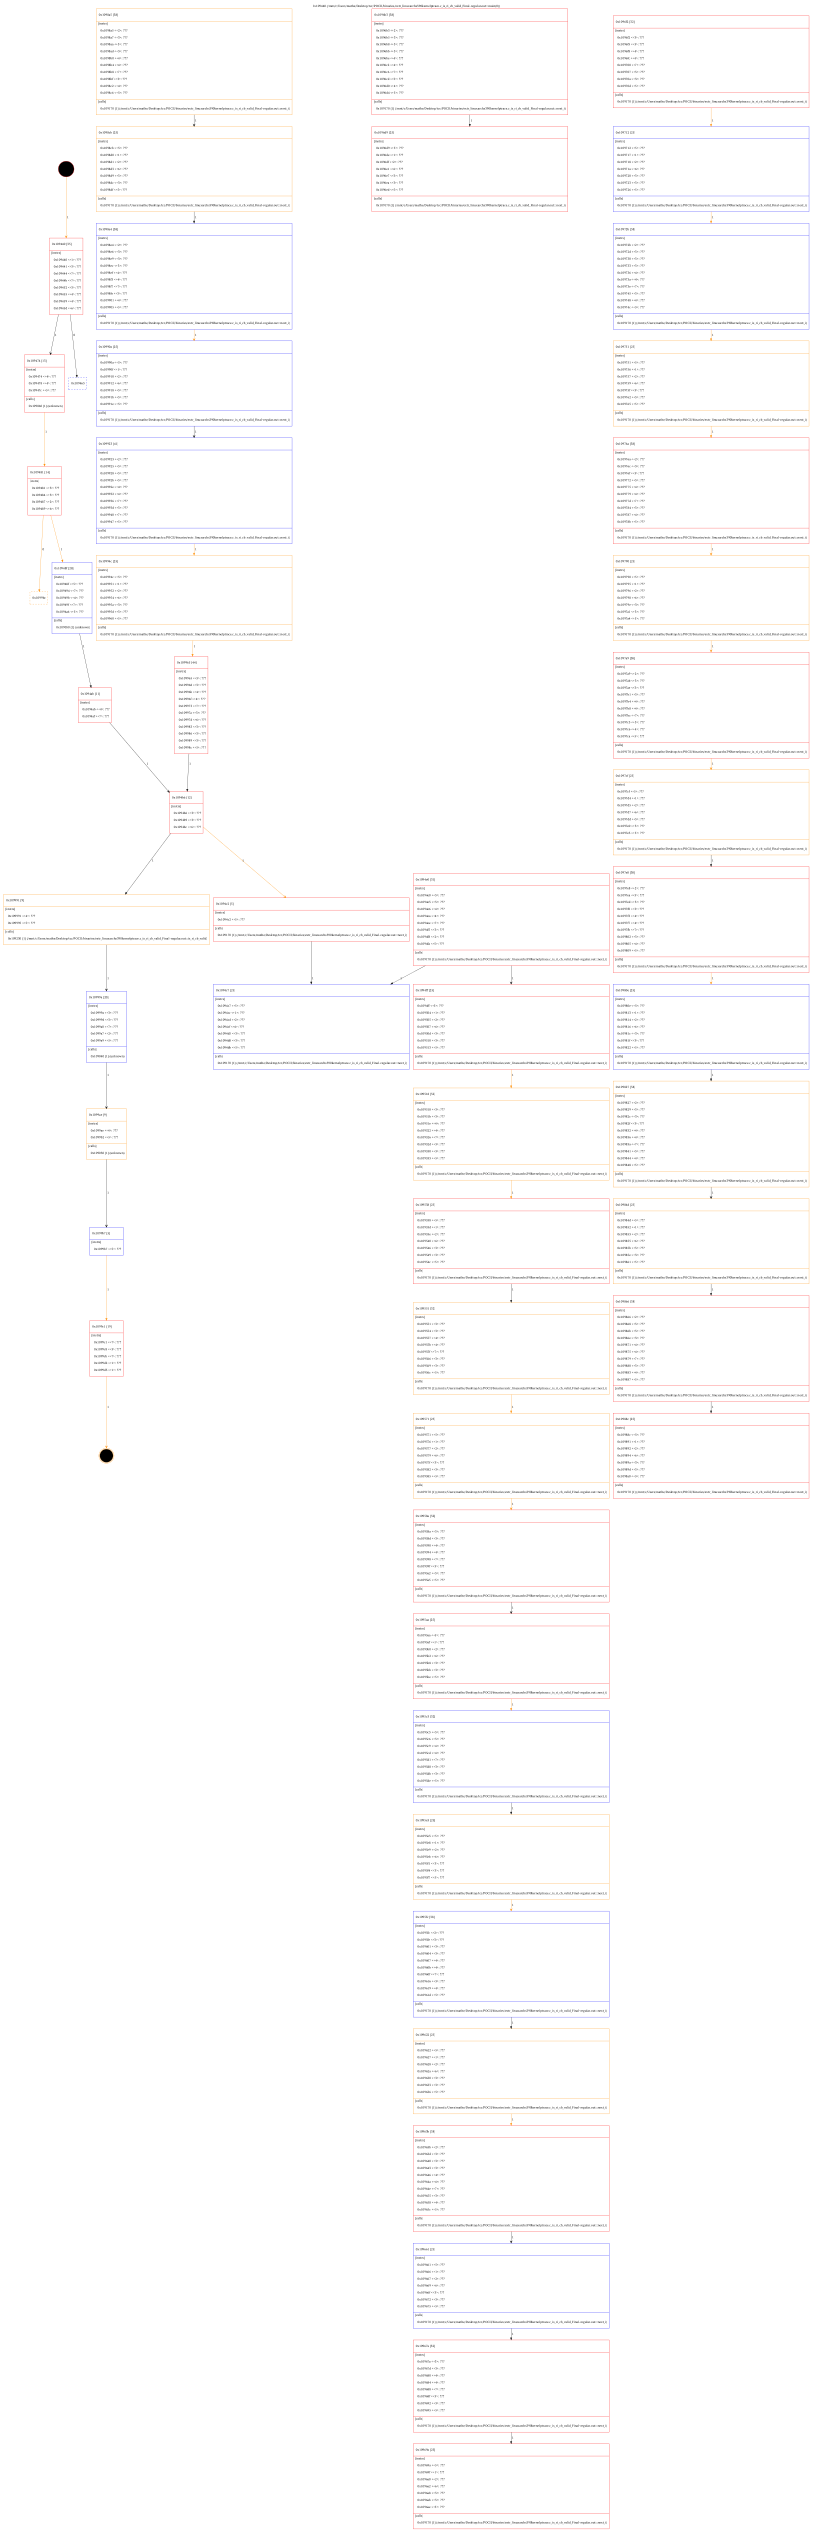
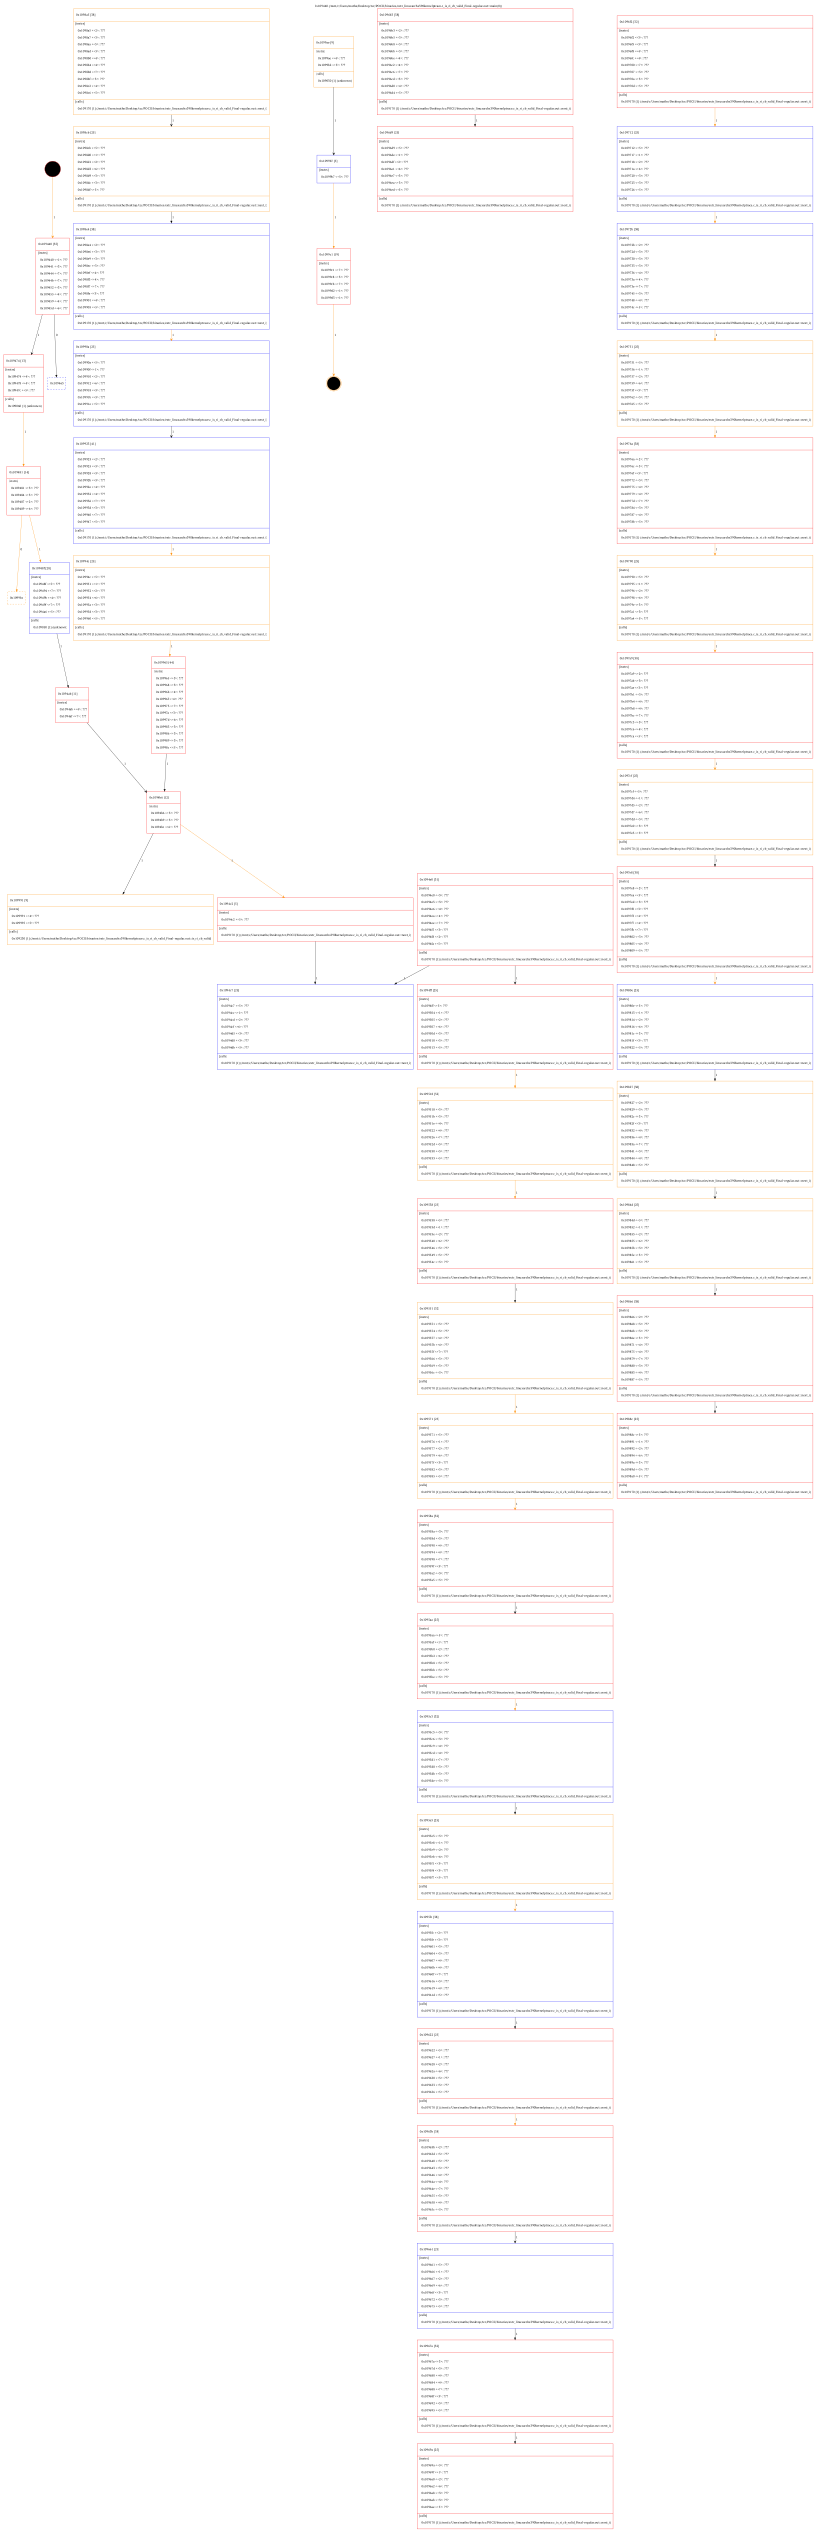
(106, 1027) -> none
(511, 2071) -> (515, 2071)
